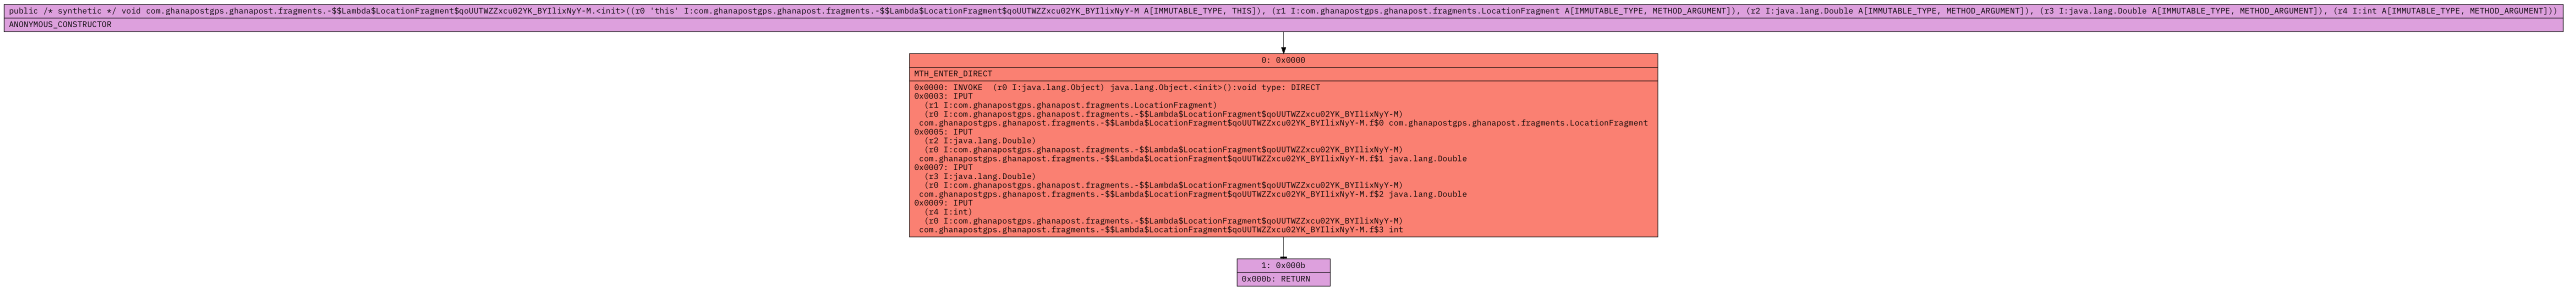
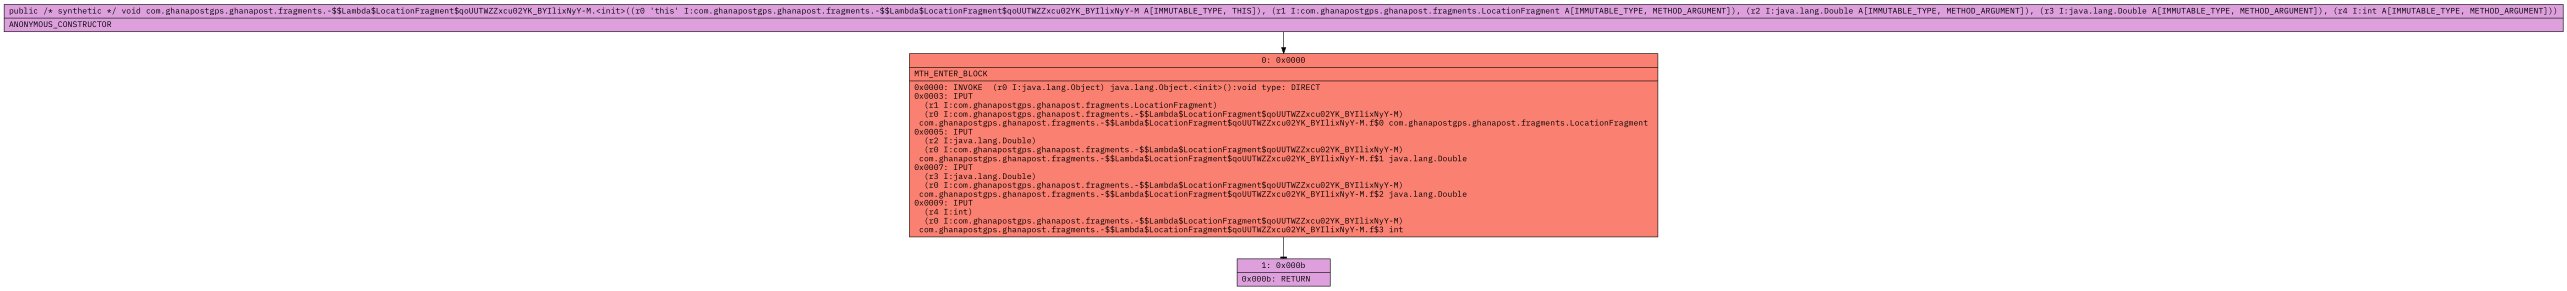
(954, 74) -> (951, 74)
